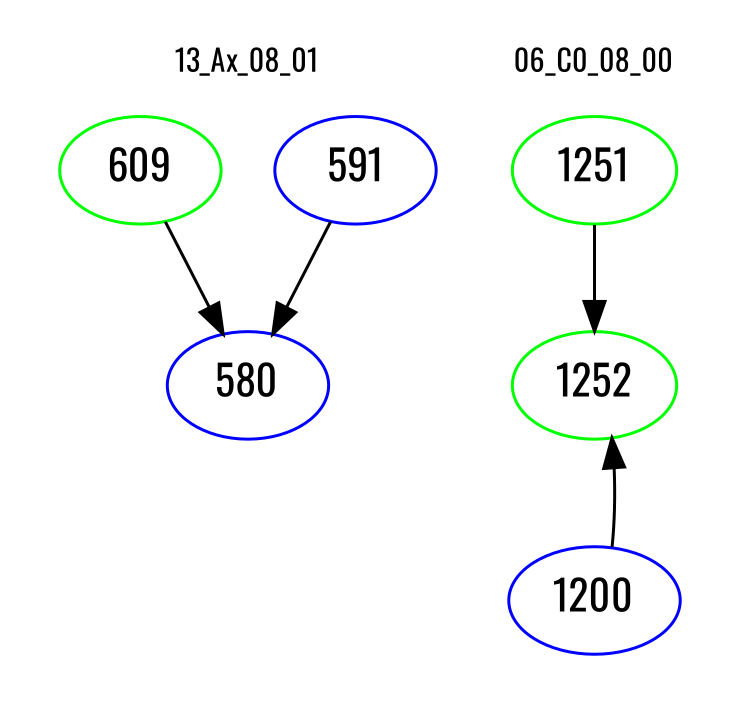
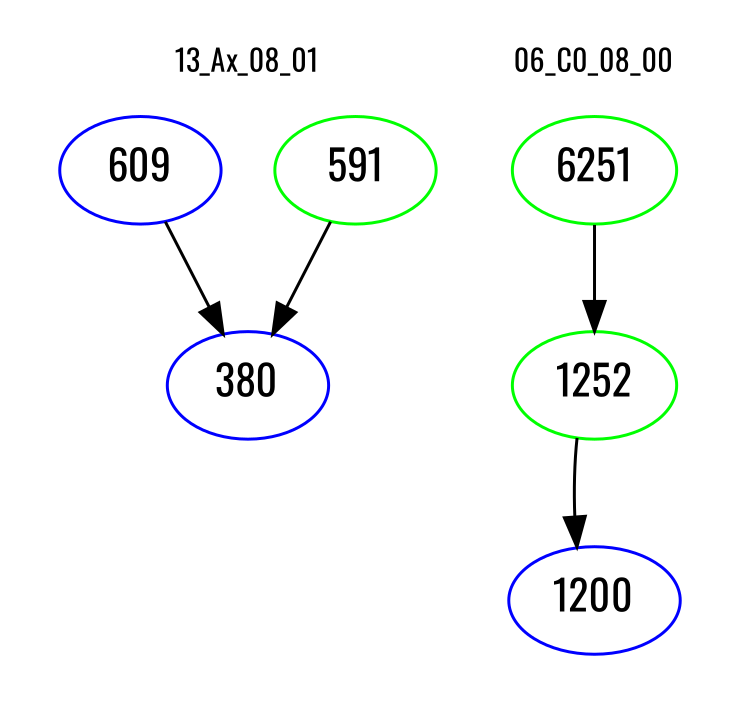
(140, 170) -> (140, 170)
(356, 170) -> (356, 170)
(595, 170) -> (595, 170)
(248, 385) -> (248, 385)
(614, 508) -> (575, 477)
